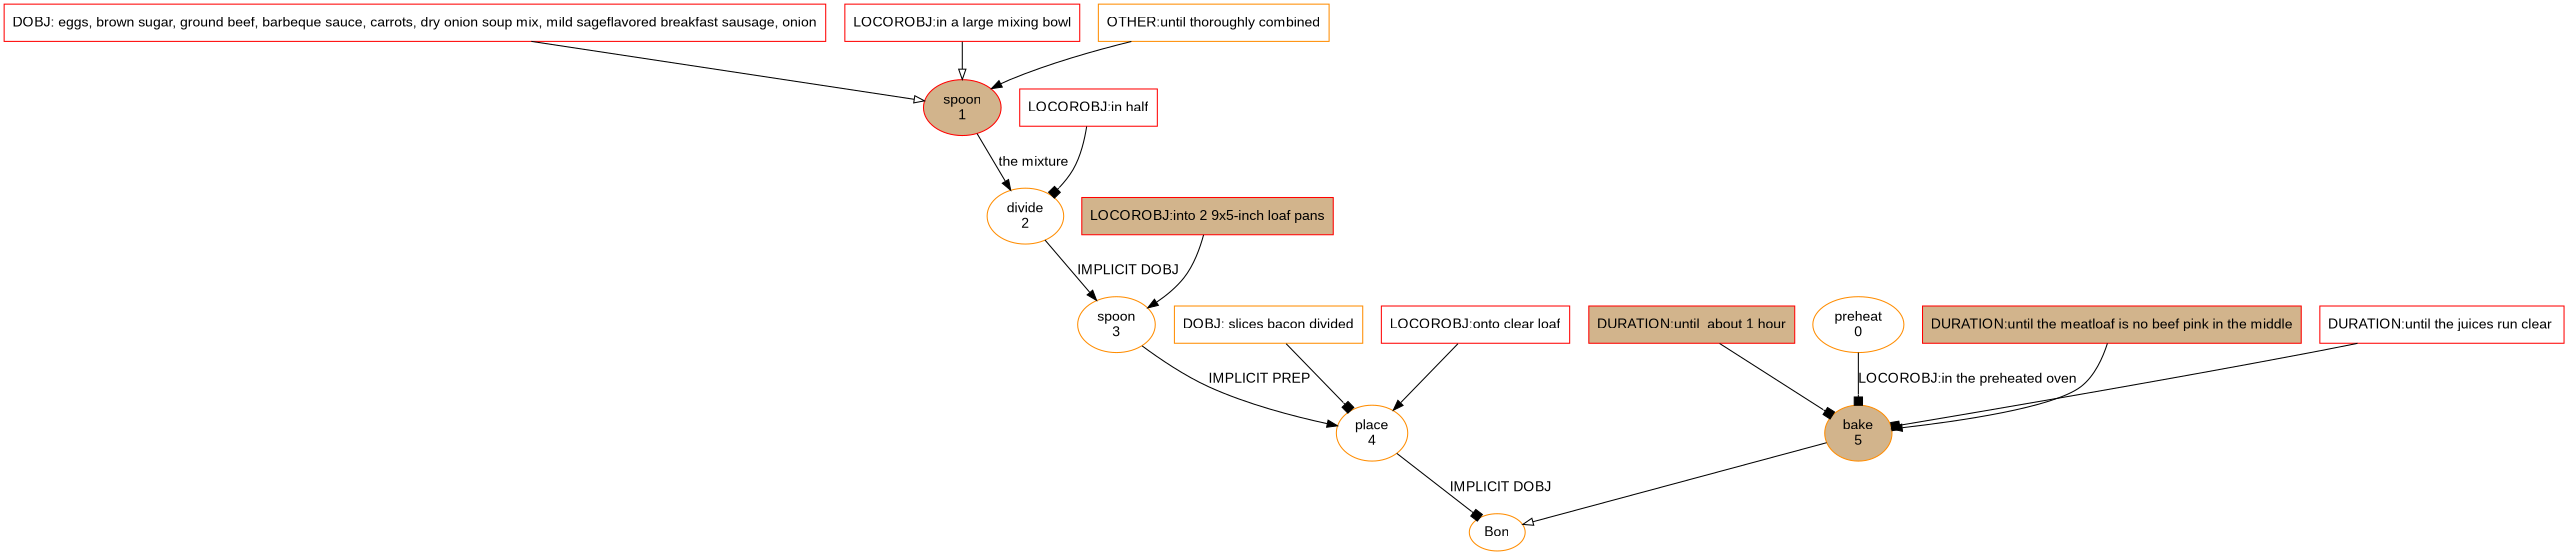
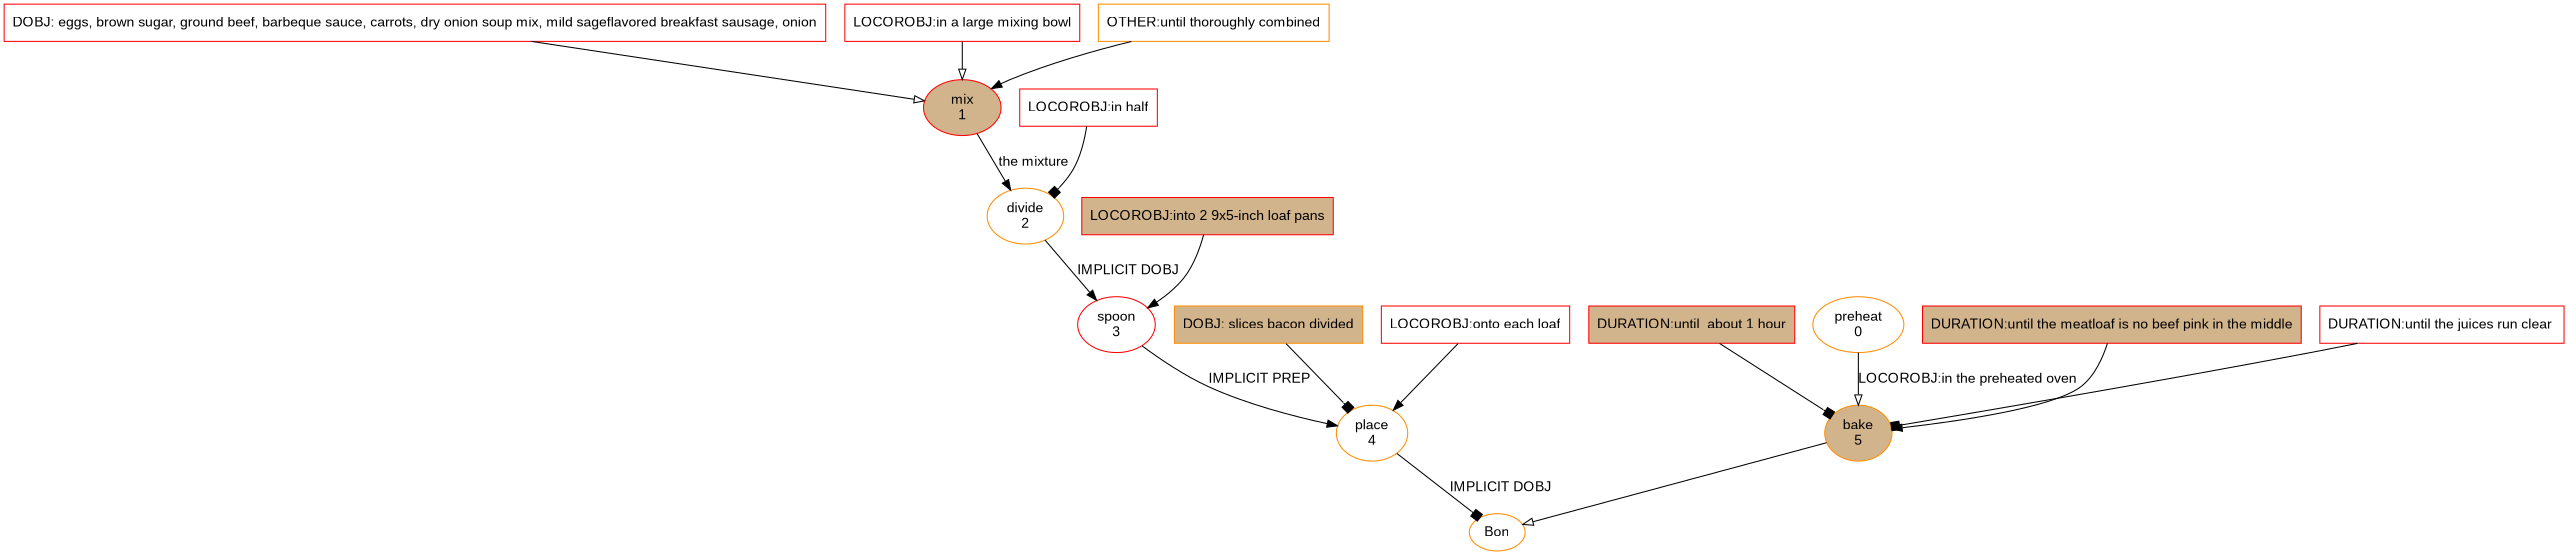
(962, 108) -> (962, 108)
(1116, 325) -> (1116, 325)
(1269, 325) -> (1269, 325)
(1476, 325) -> (1476, 325)
(1858, 374) -> (1858, 374)
